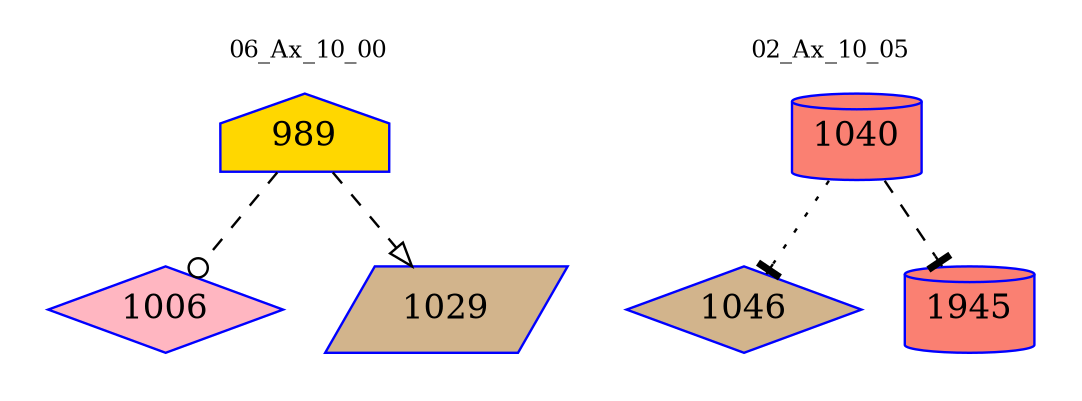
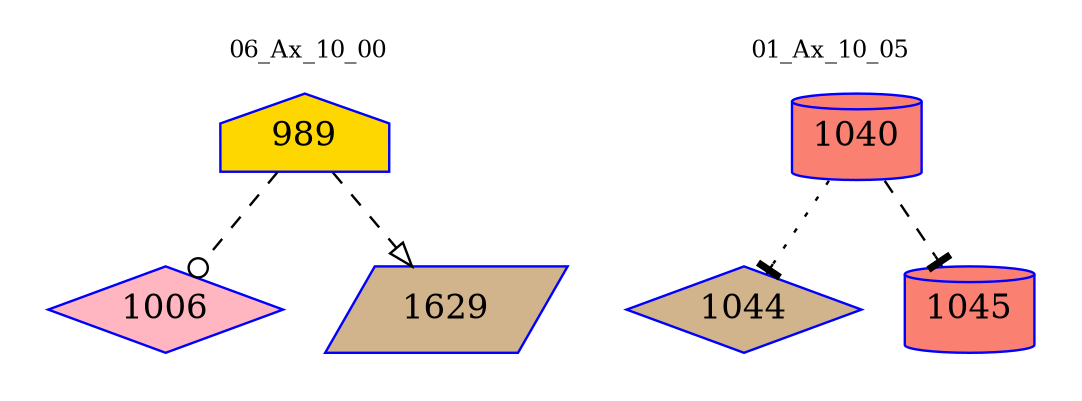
(830, 52) -> (830, 52)
(446, 310) -> (446, 310)
(744, 310) -> (744, 310)
(970, 310) -> (970, 310)
